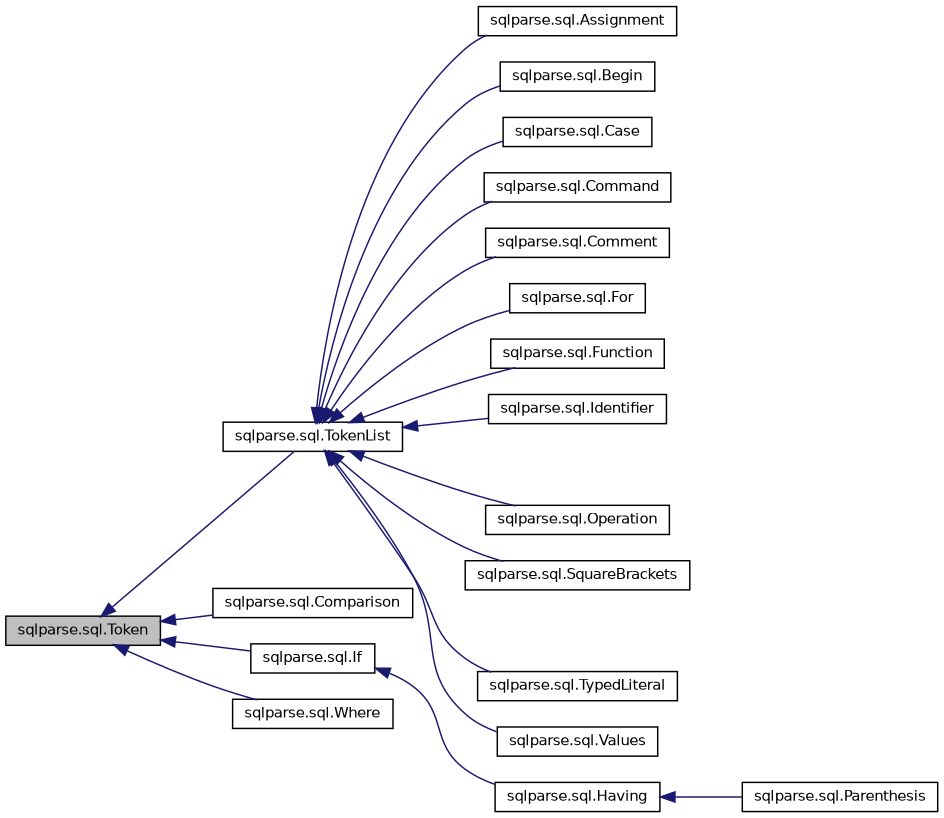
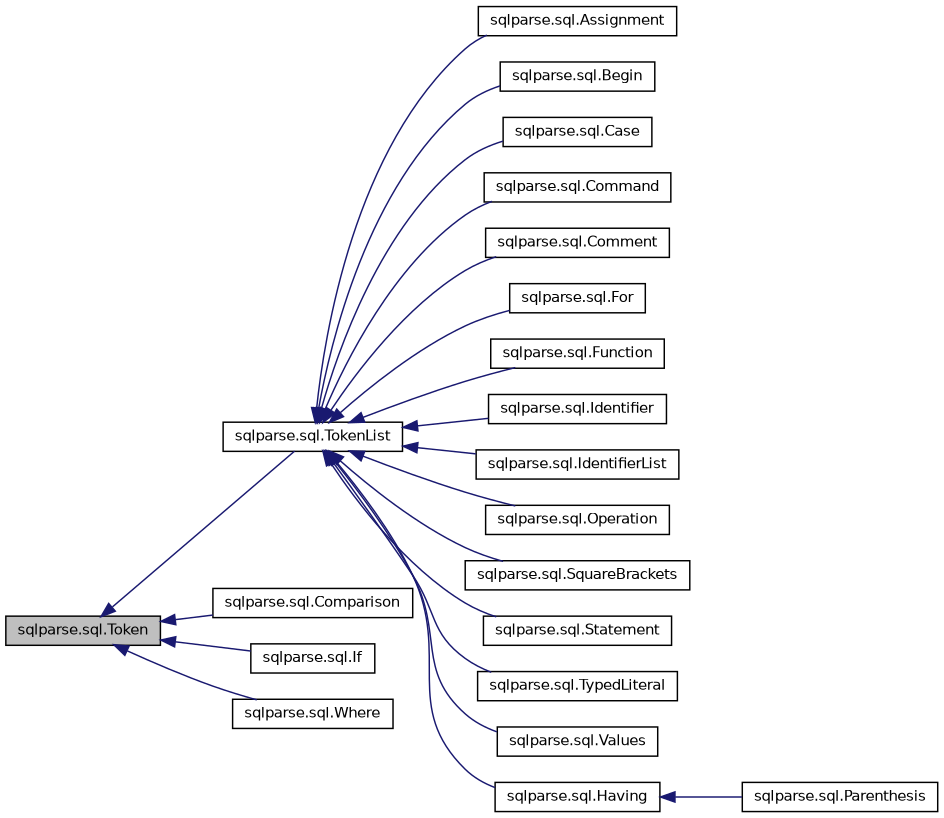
none -> (578, 464)
none -> (578, 631)
(440, 731) -> (430, 682)
